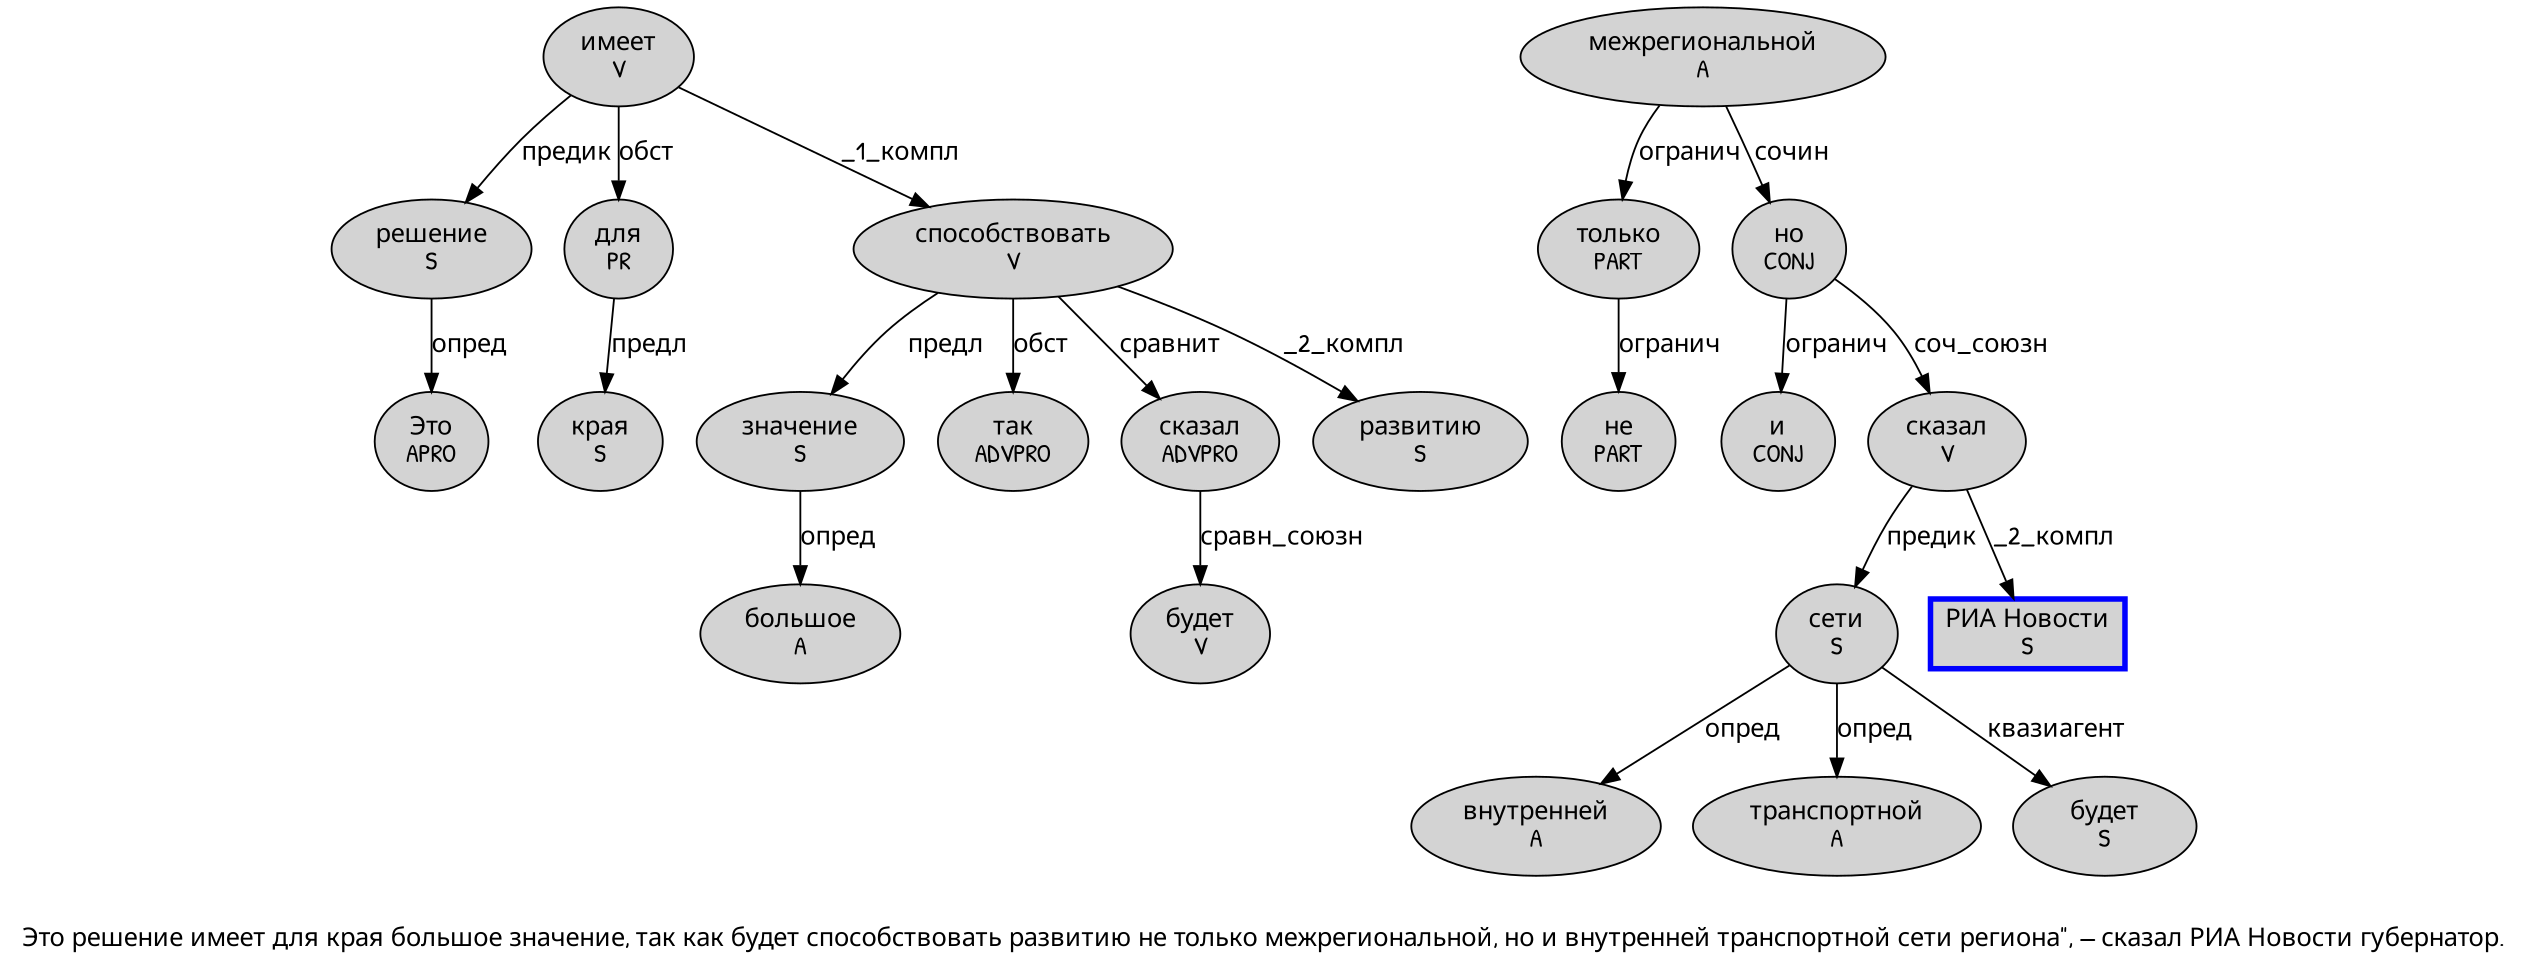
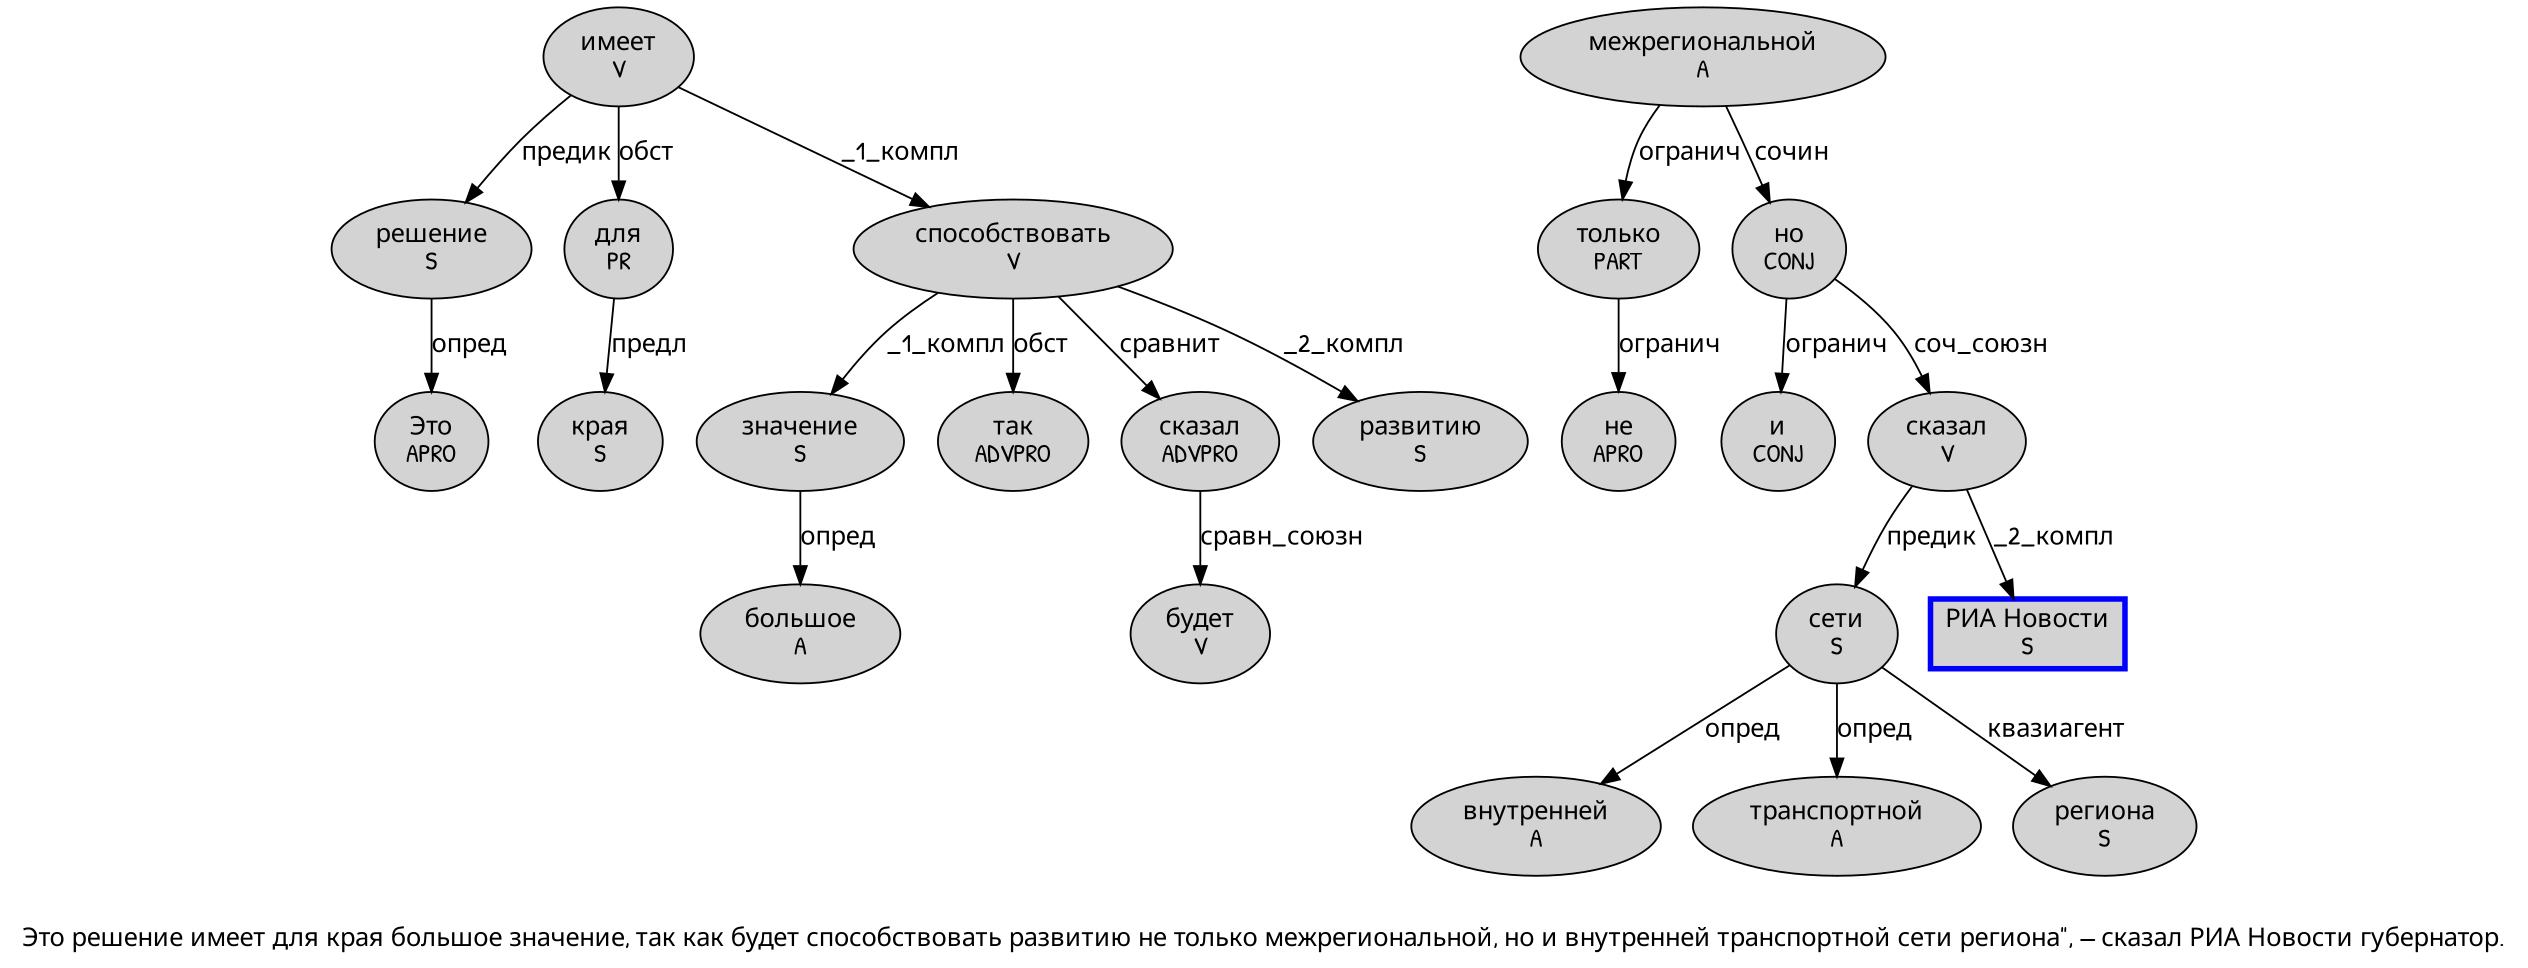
(946, 345) -> (946, 345)
(1619, 441) -> (1619, 441)
(2105, 826) -> (2105, 826)
